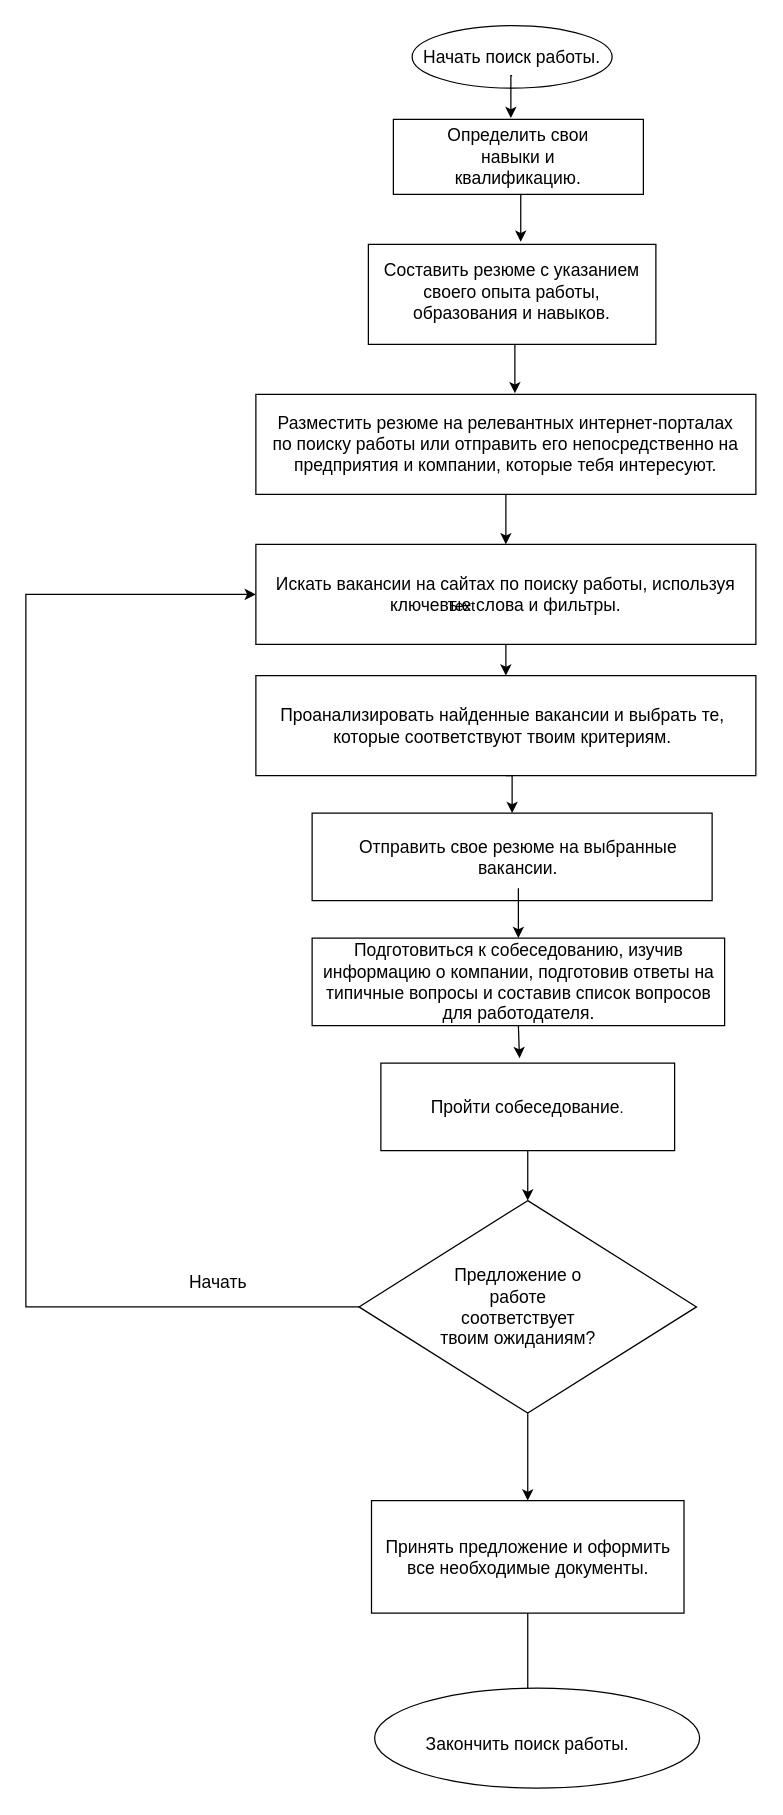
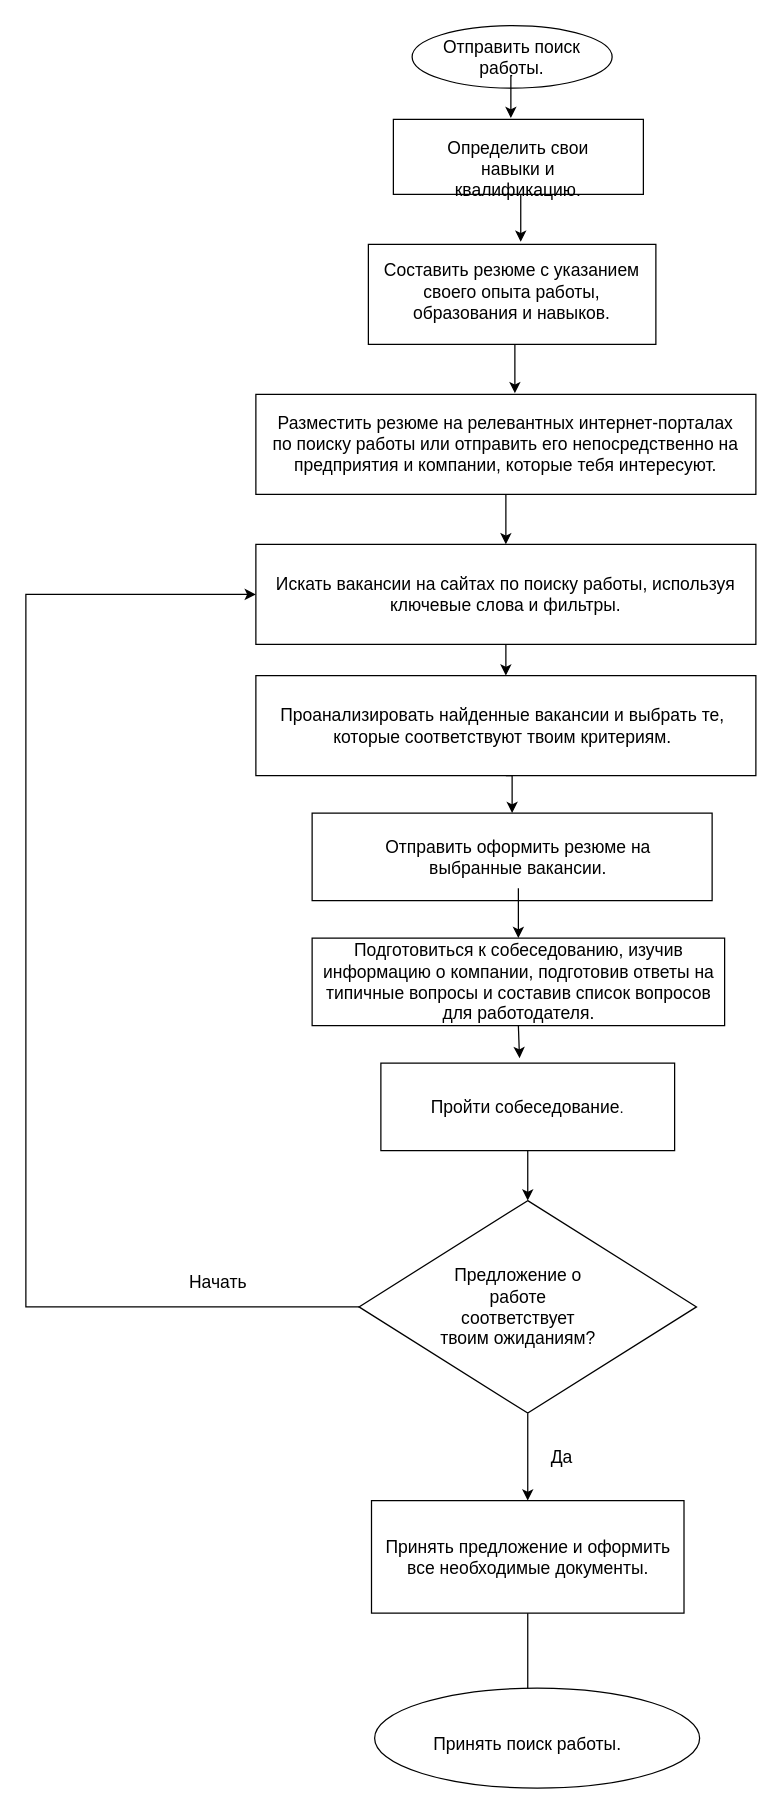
(512, 57) -> (512, 57)
(518, 157) -> (518, 169)
(462, 607) -> none
(518, 857) -> (518, 857)
none -> (562, 1457)
(528, 1744) -> (528, 1744)
